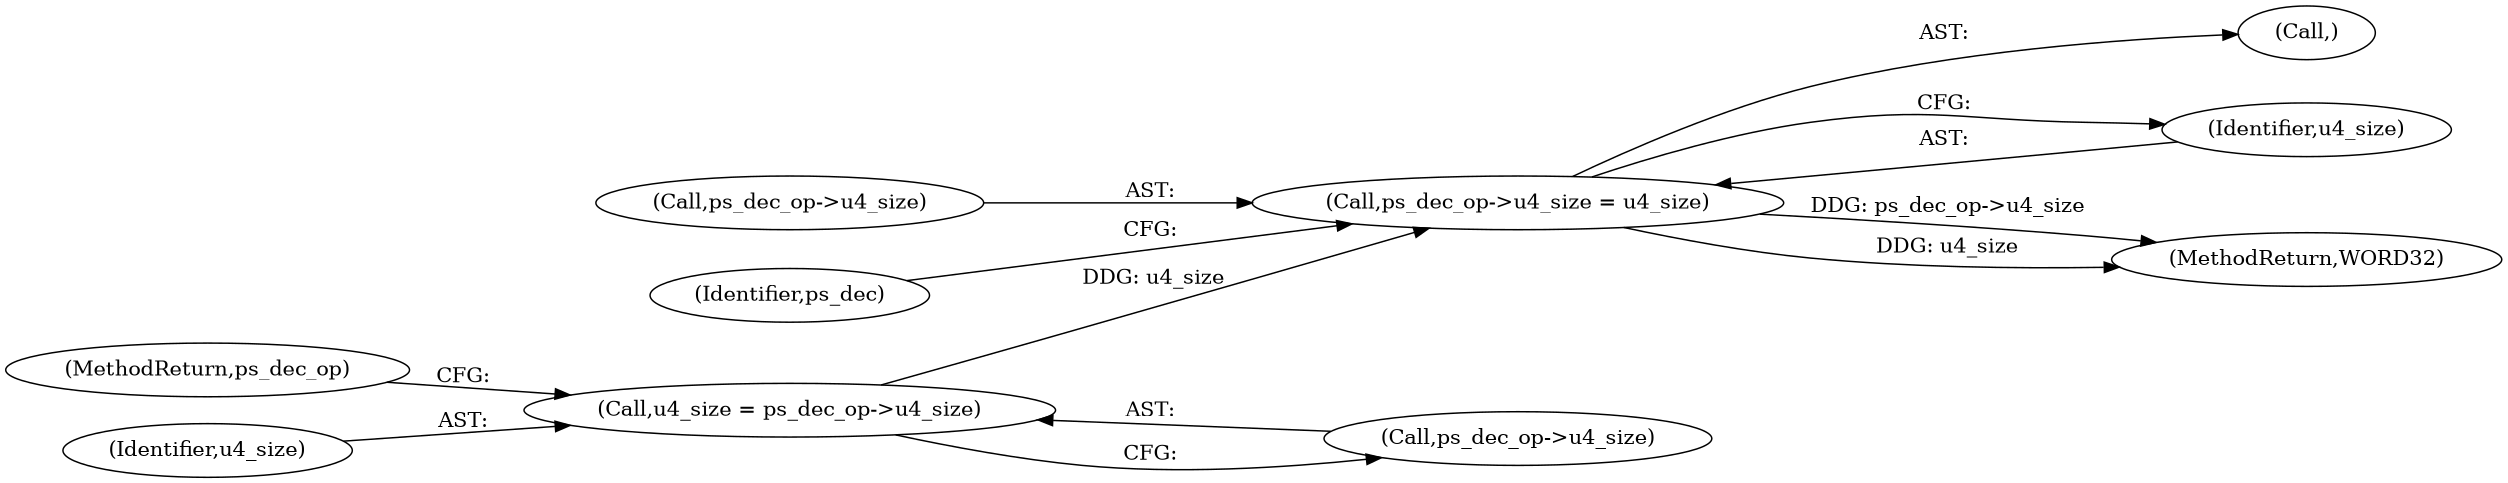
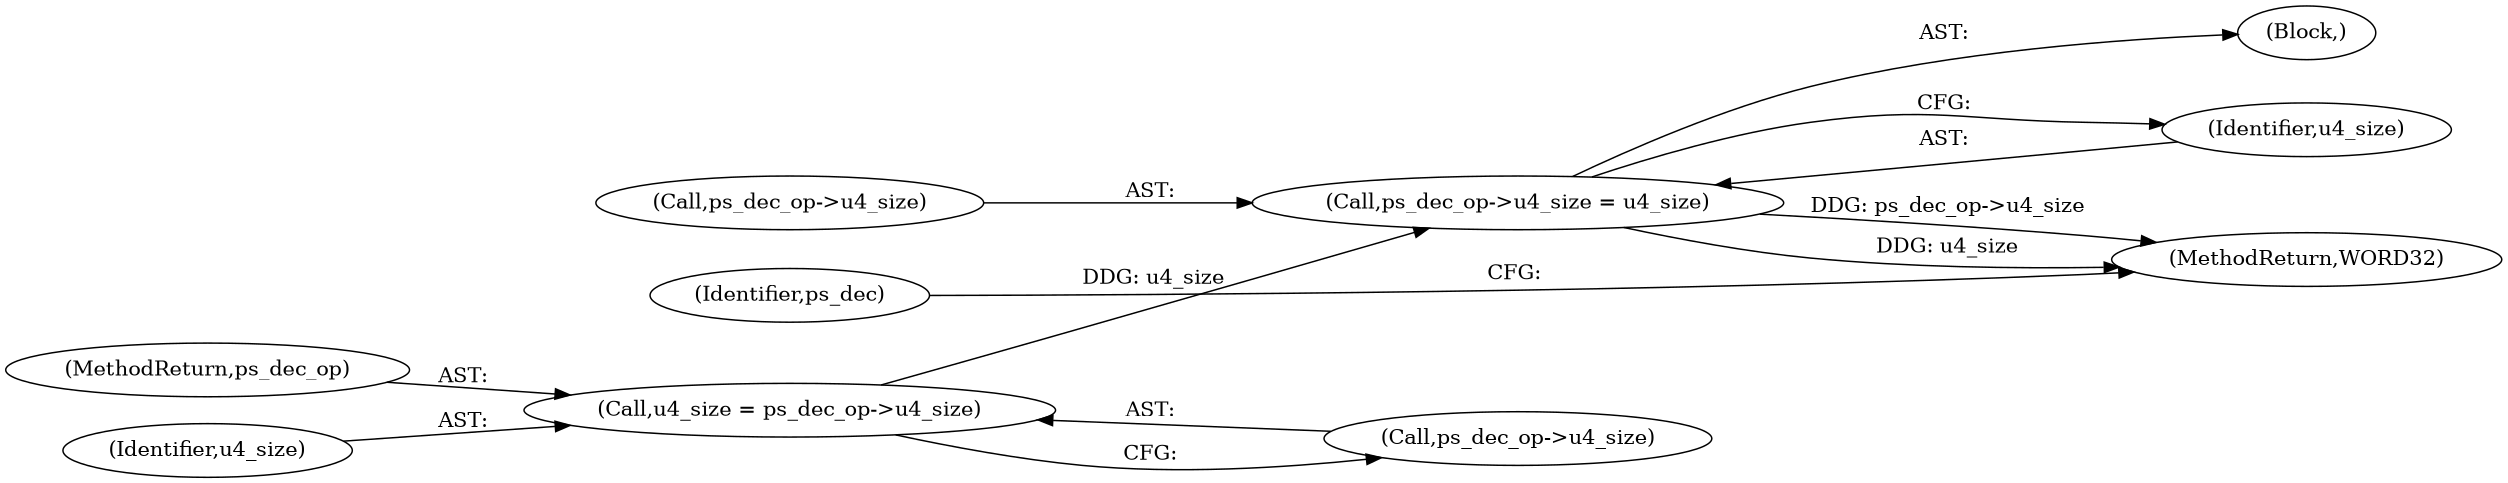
(2307, 33) -> (2307, 33)
(1122, 253) -> (1524, 290)
(467, 377) -> (467, 377)
